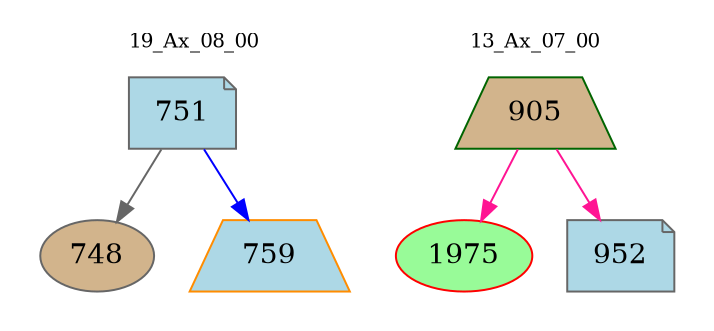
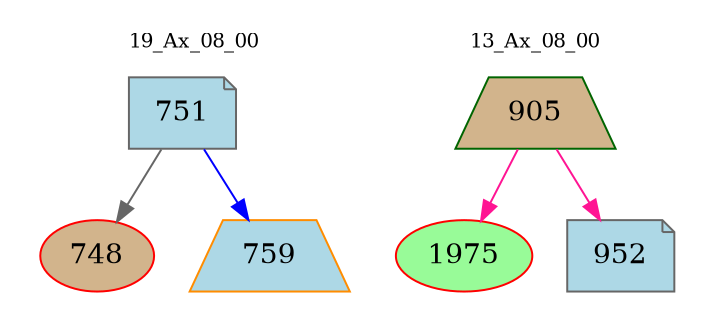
(536, 43) -> (536, 43)
(97, 256) -> (97, 256)
